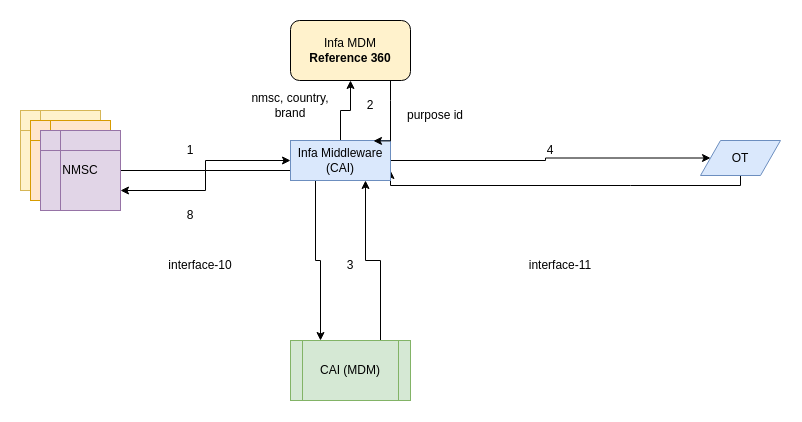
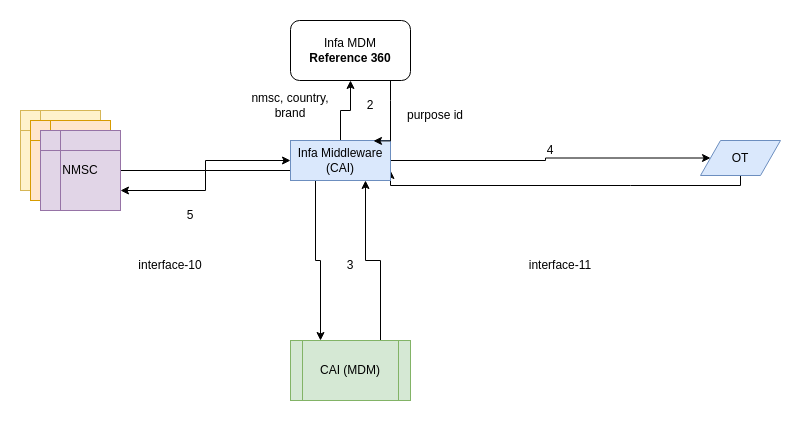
(351, 51) -> (351, 51)
(191, 151) -> none
(191, 216) -> (191, 216)
(201, 266) -> (171, 266)
